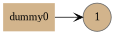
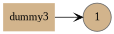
(29, 17) -> (29, 17)
